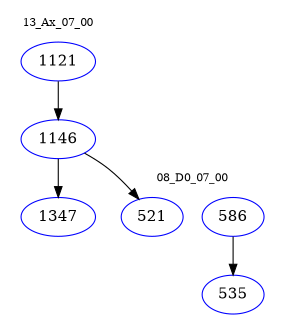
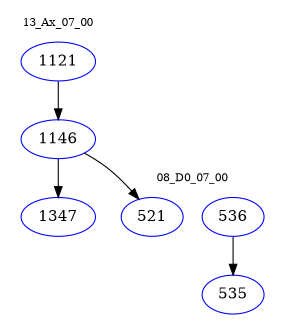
(233, 217) -> (233, 217)
